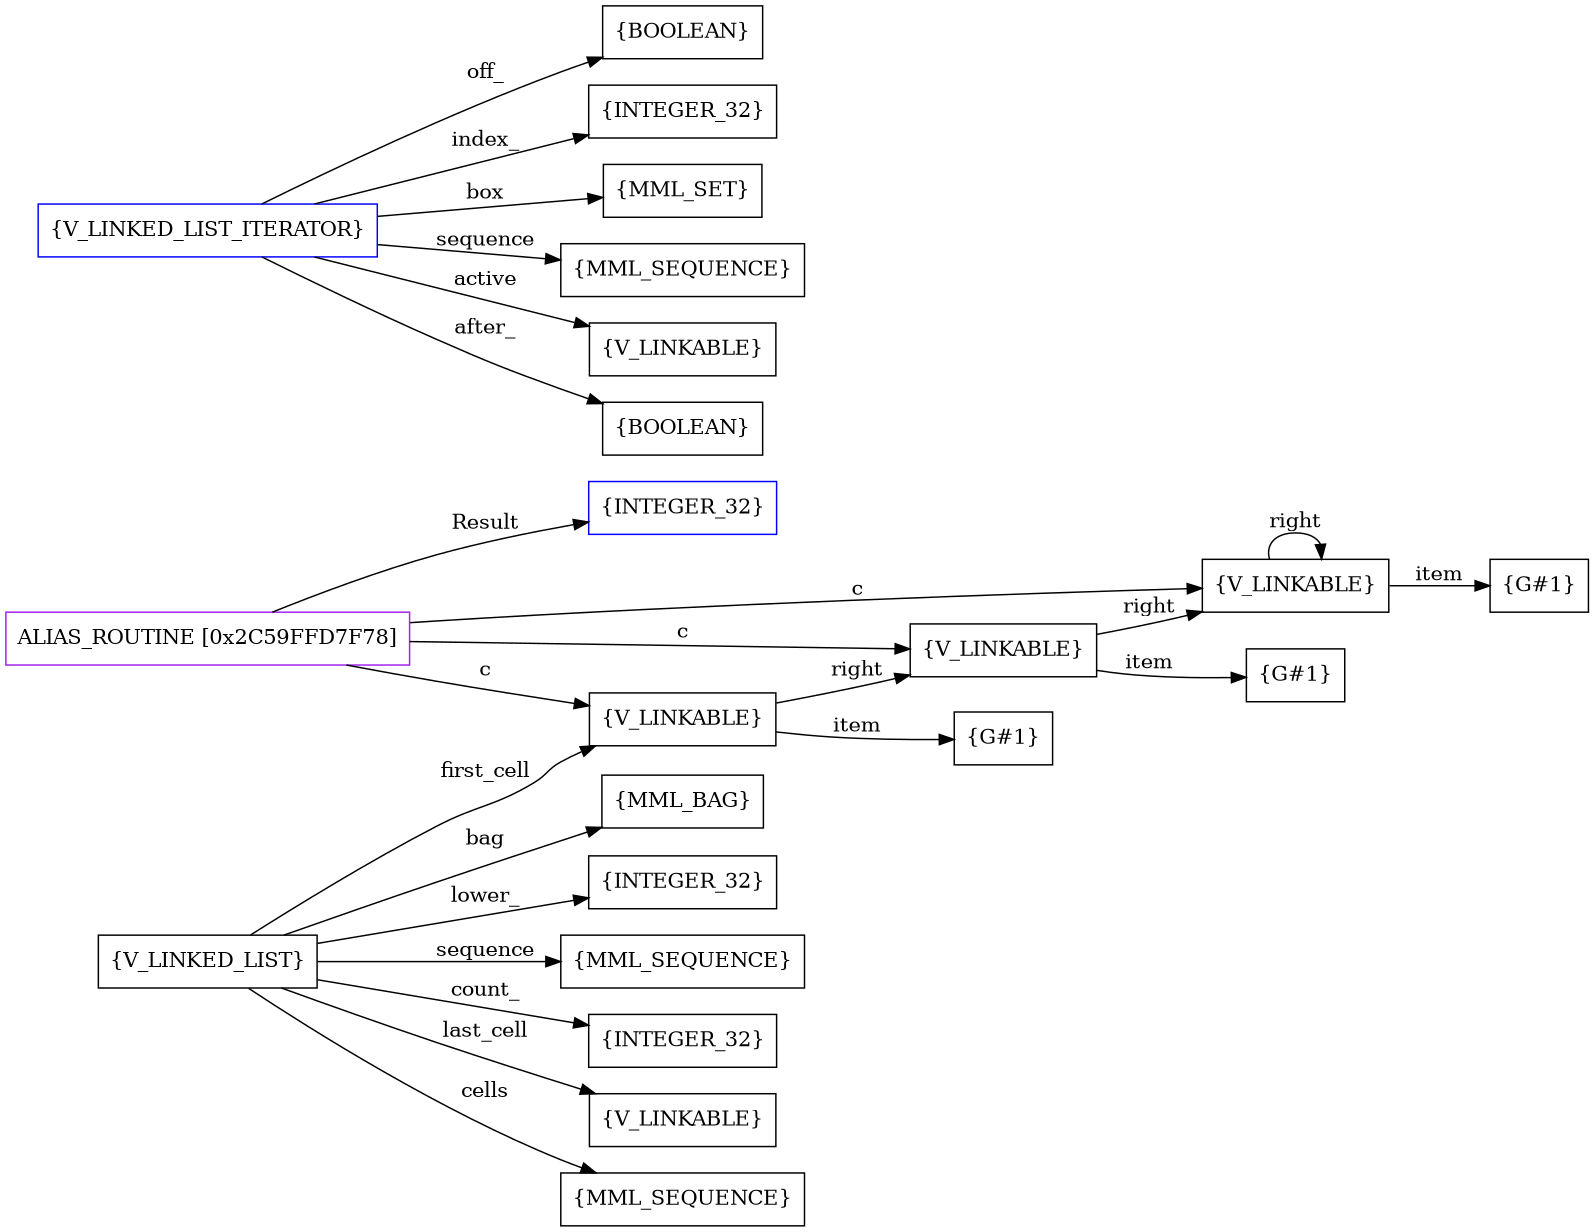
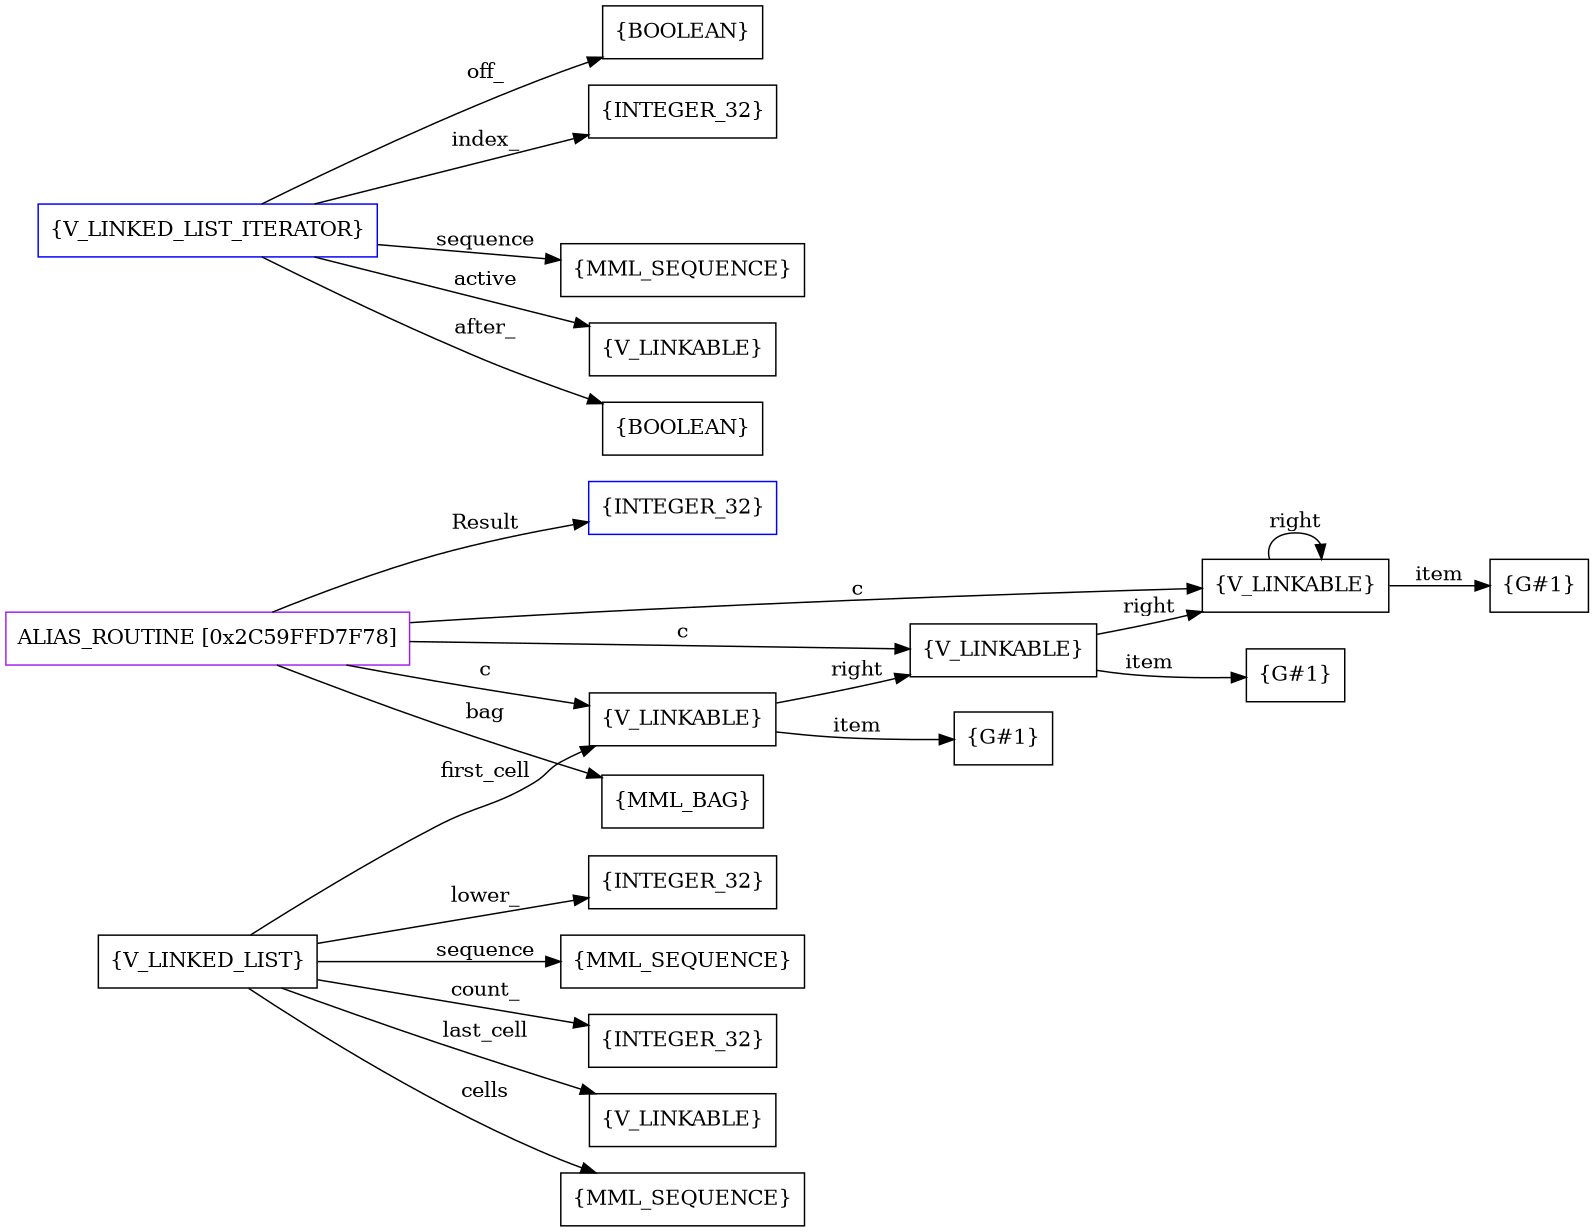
(683, 191) -> none
(435, 883) -> (431, 722)
